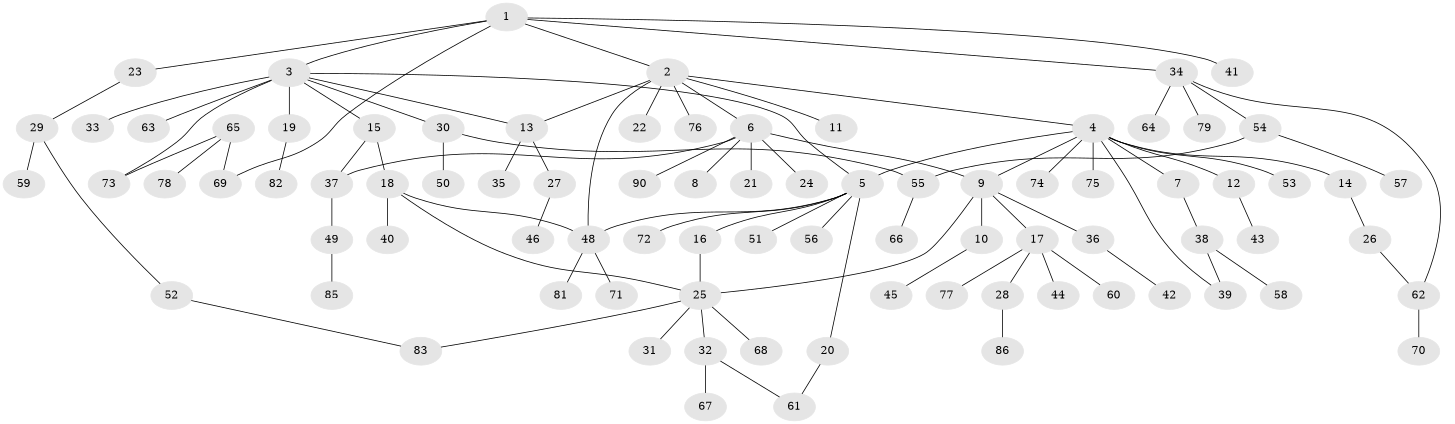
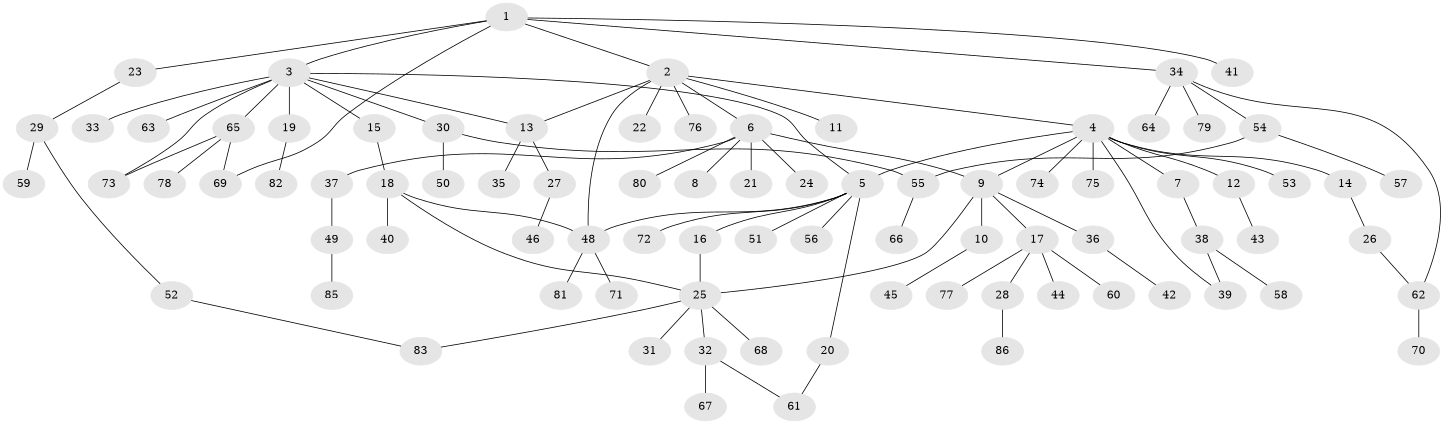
none -> (262, 100)
(353, 156) -> none
(640, 184) -> (640, 184)
